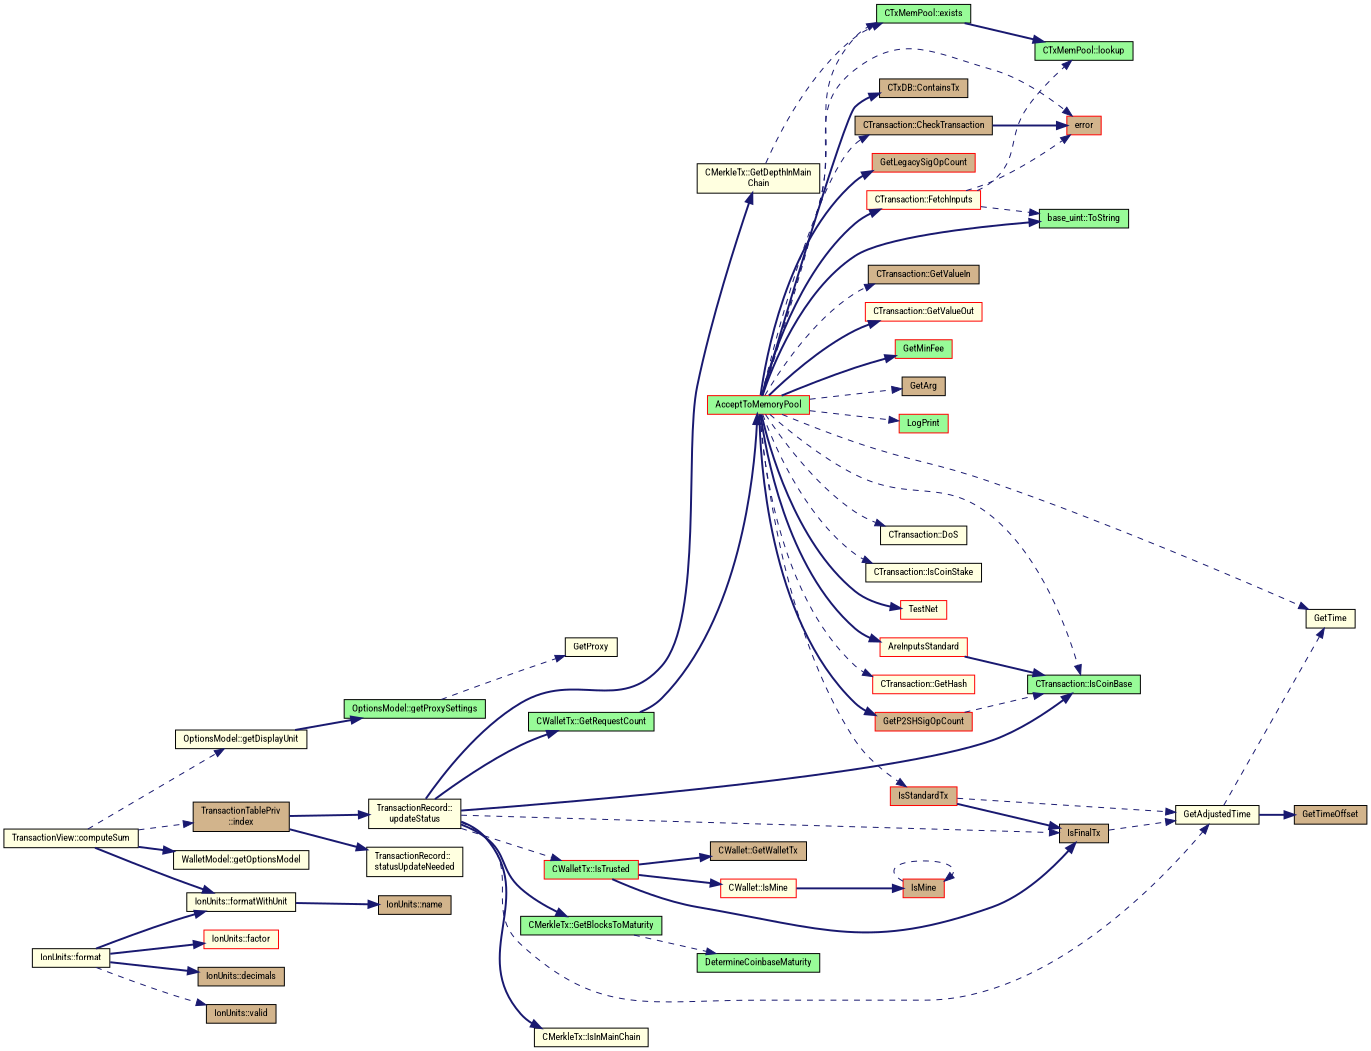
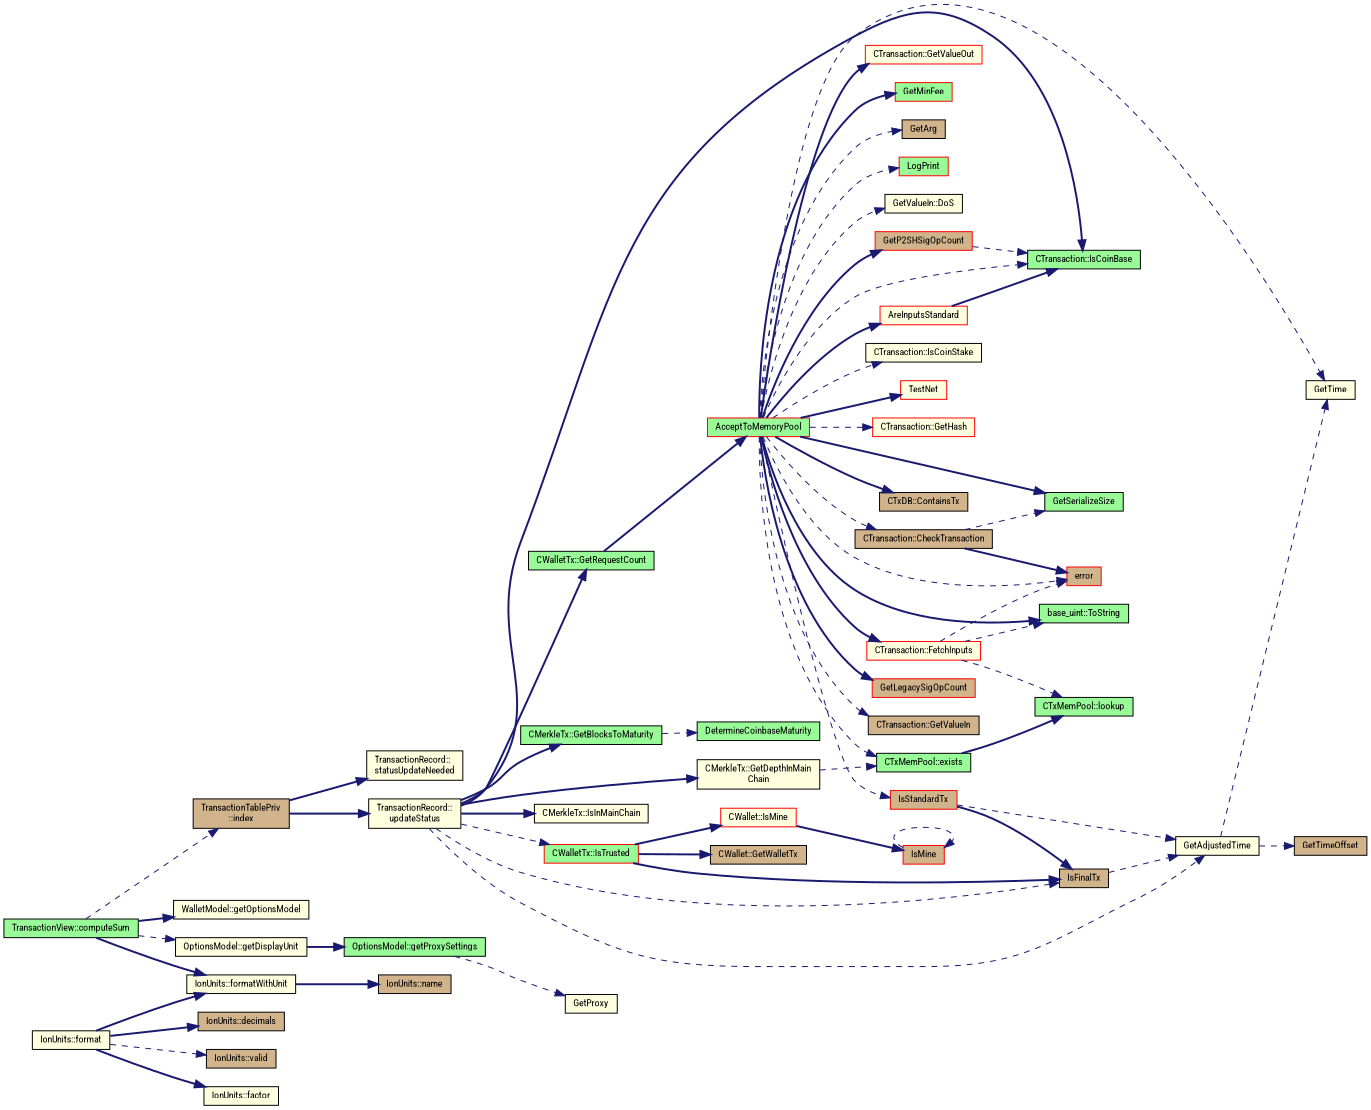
none -> (1084, 502)
(924, 535) -> (924, 204)
(1272, 815) -> (1272, 846)
(71, 838) -> (71, 928)
(241, 939) -> (241, 1096)
